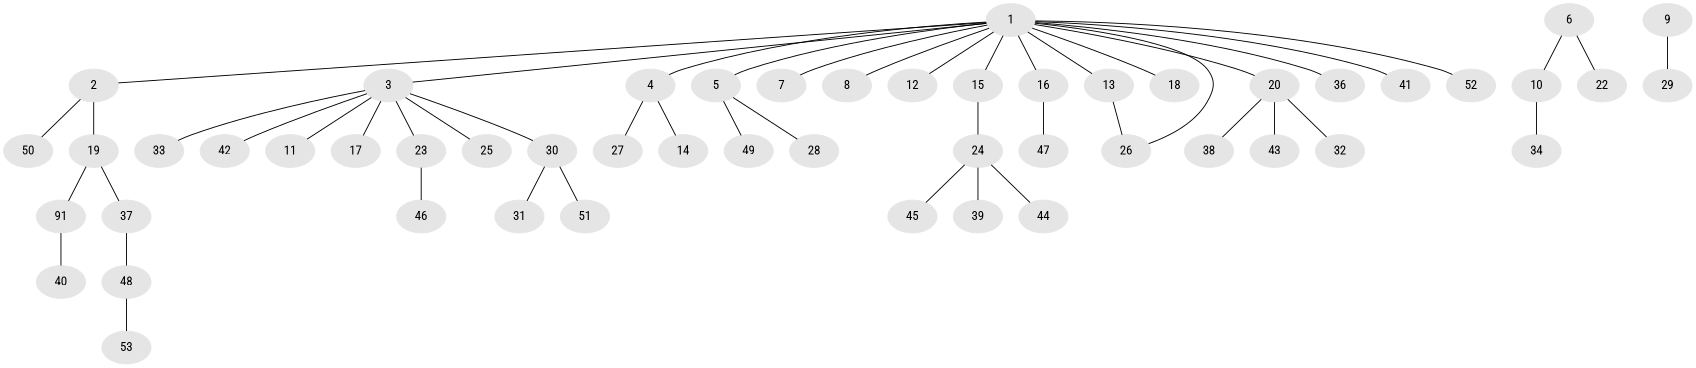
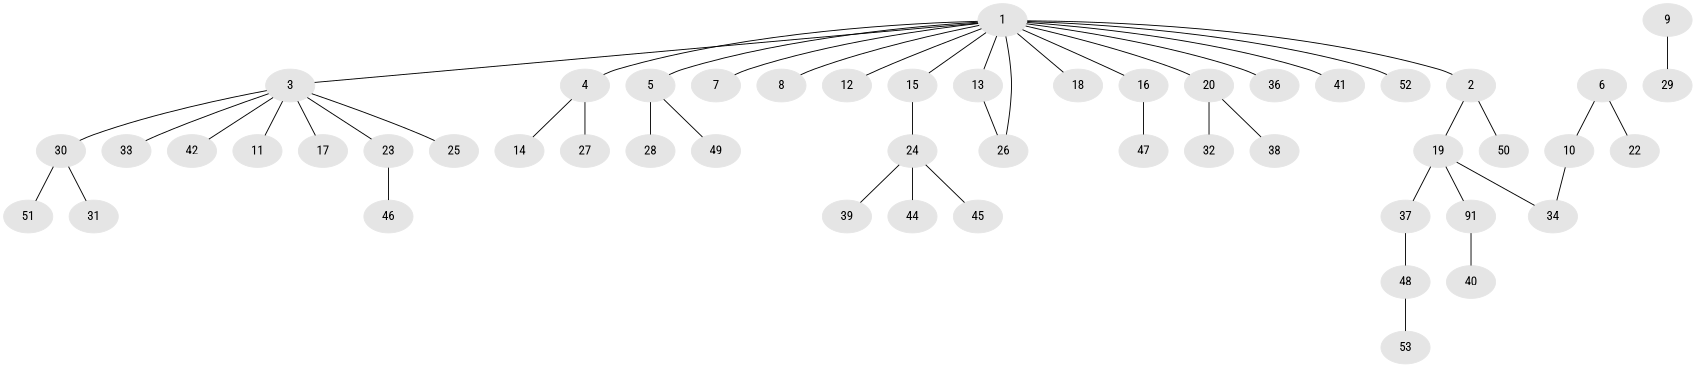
(1275, 151) -> none
none -> (1496, 184)
